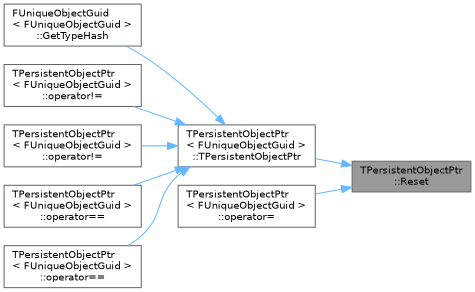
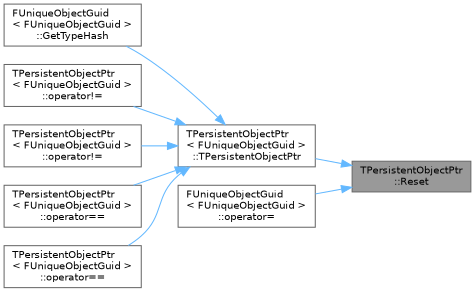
(247, 206) -> (247, 206)
